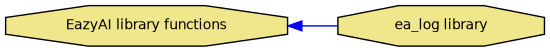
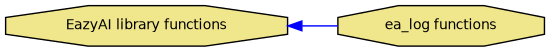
(441, 26) -> (441, 26)
